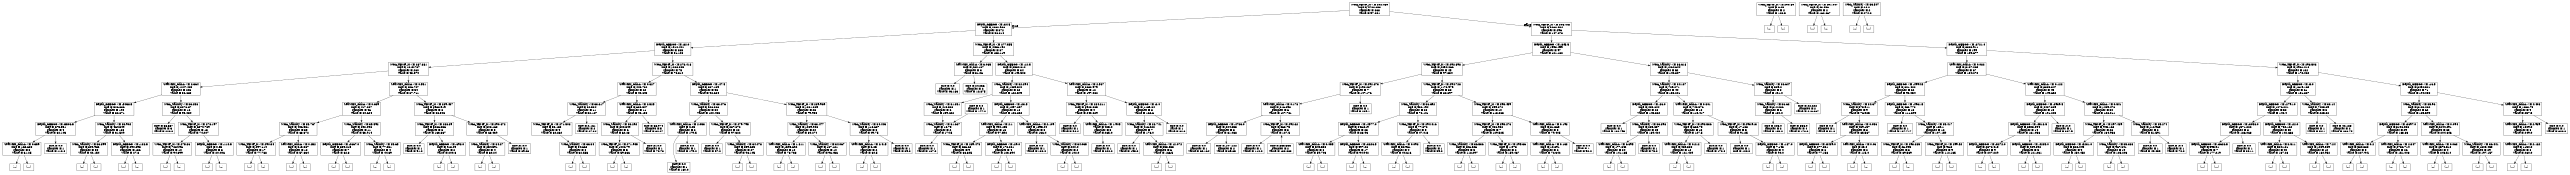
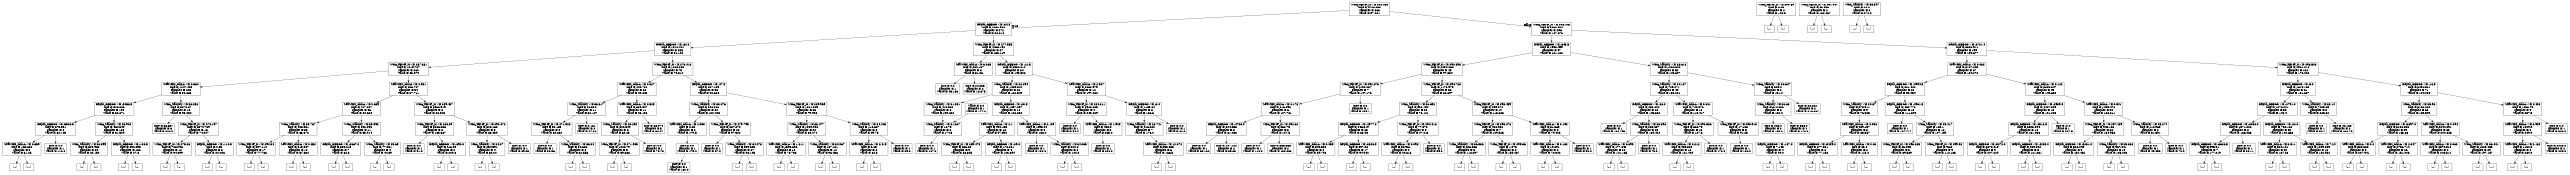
(976, 109) -> (976, 109)
(1103, 129) -> (1103, 129)
(1177, 129) -> (1177, 129)
(1826, 129) -> none
(2063, 129) -> (2063, 129)
(1756, 138) -> none
(1282, 140) -> (1279, 139)
(673, 147) -> (683, 157)
none -> (545, 149)
(1129, 149) -> none
(1583, 149) -> (1583, 149)
(1741, 149) -> (1741, 149)
none -> (2556, 149)
